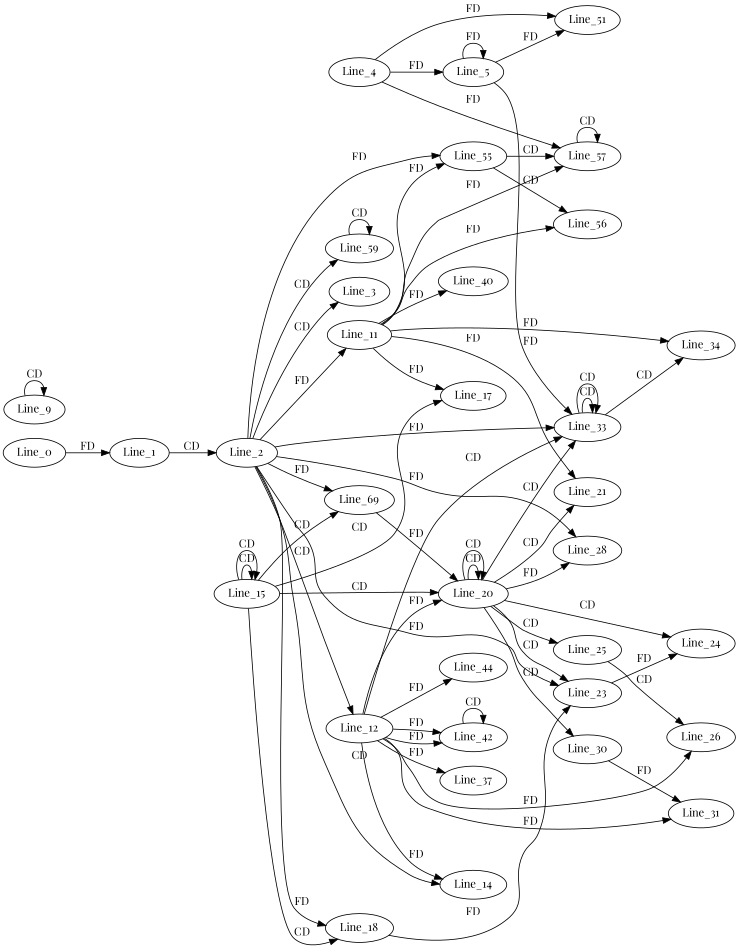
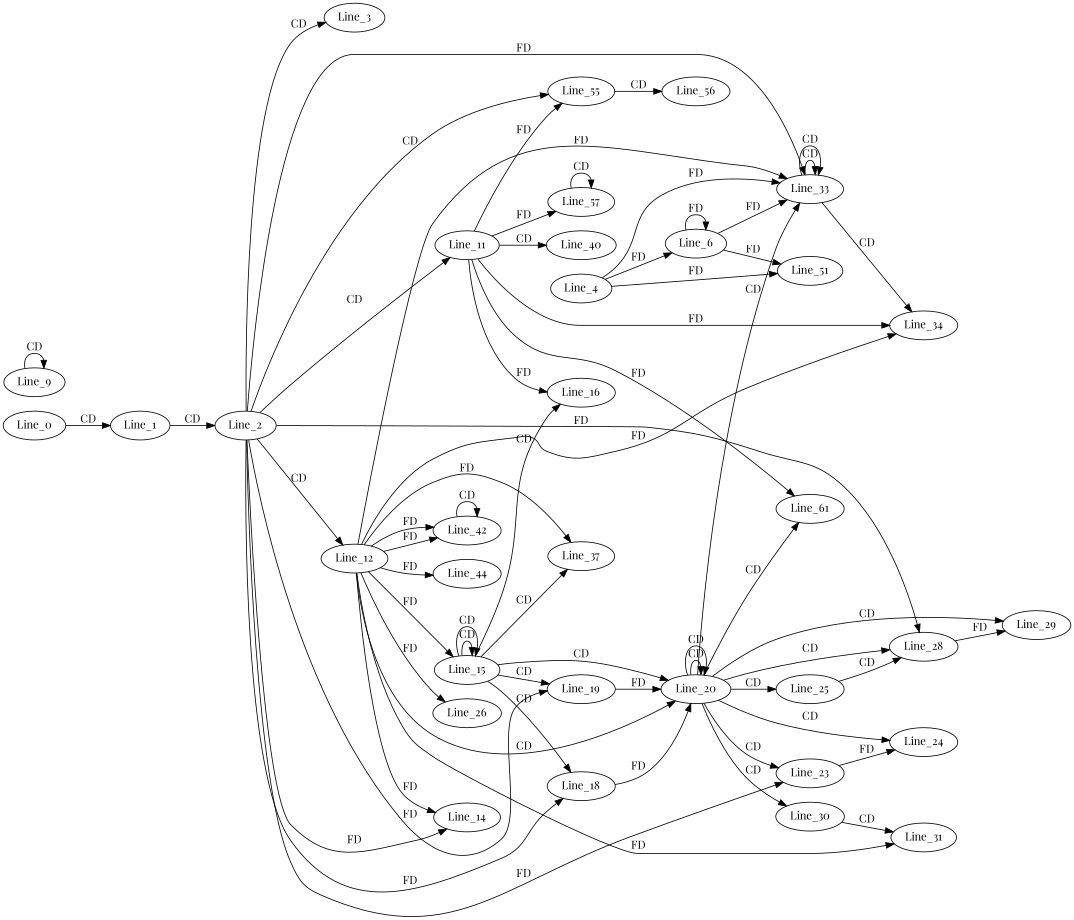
(473, 72) -> (696, 244)
(466, 116) -> (666, 193)
(526, 156) -> none
(359, 157) -> (410, 141)
(359, 248) -> none
(449, 254) -> none
(416, 295) -> (524, 239)
(302, 381) -> (355, 300)
(473, 396) -> (581, 393)
(88, 447) -> (88, 420)
none -> (611, 452)
(473, 458) -> (581, 141)
(587, 492) -> (810, 509)
(359, 500) -> (581, 689)
(531, 573) -> (810, 649)
(416, 601) -> (524, 747)
none -> (408, 611)
none -> (521, 616)
none -> (1037, 625)
(642, 691) -> (867, 672)
(359, 756) -> (355, 840)
(644, 771) -> (867, 819)
(519, 873) -> (662, 759)
